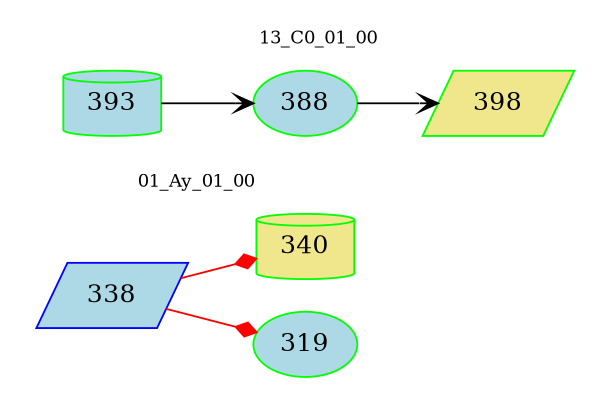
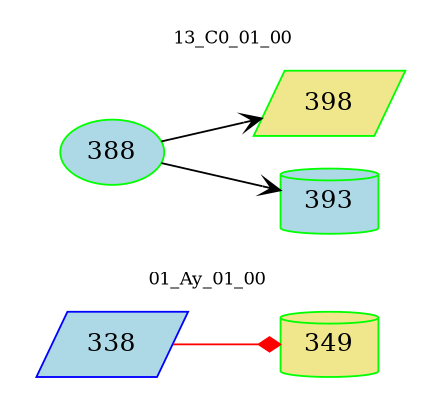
(198, 103) -> (212, 175)
(305, 246) -> (329, 344)
(305, 344) -> none
